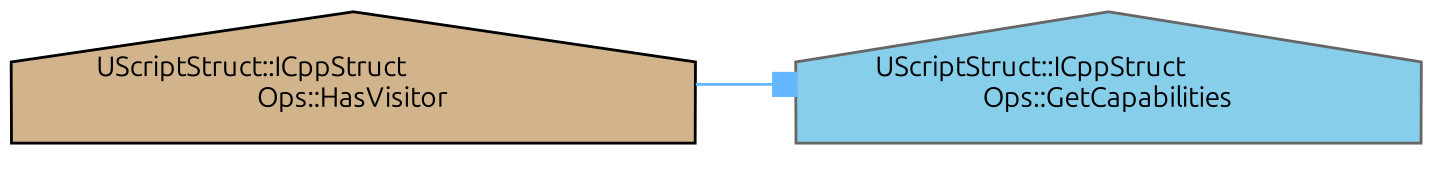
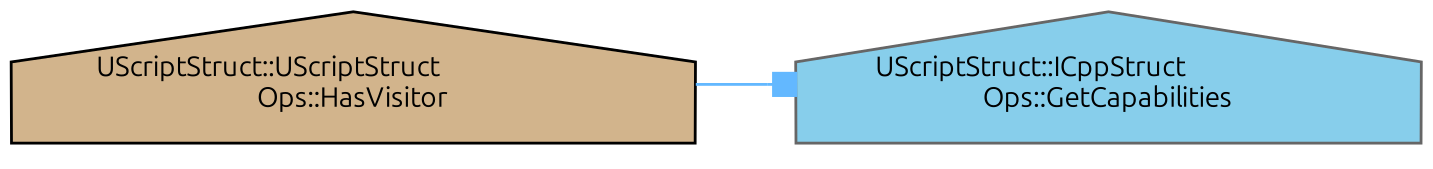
(353, 84) -> (353, 84)
